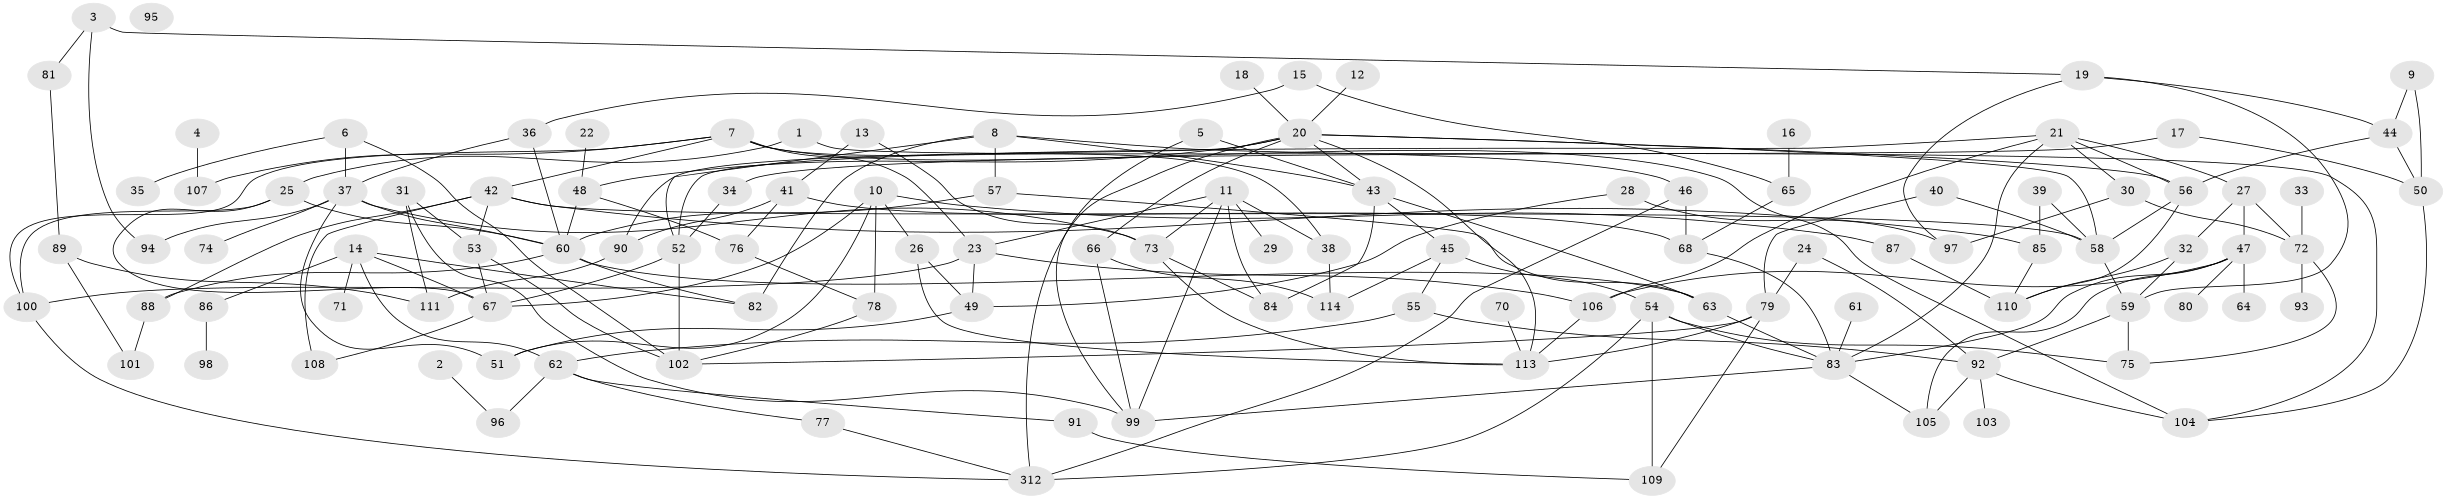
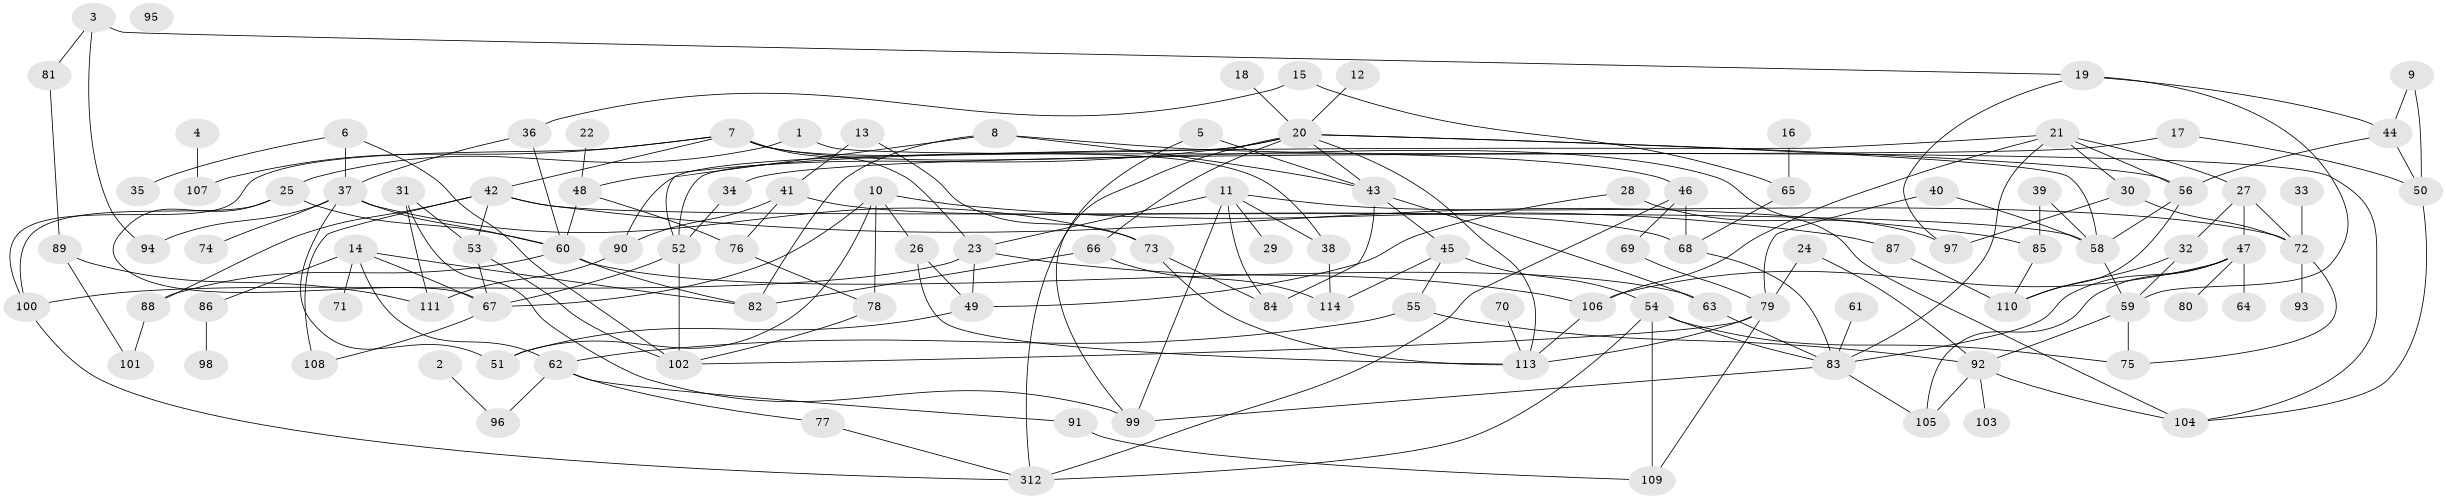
(995, 191) -> none
(1189, 220) -> (1742, 208)
none -> (1628, 249)
(1114, 336) -> (932, 277)
